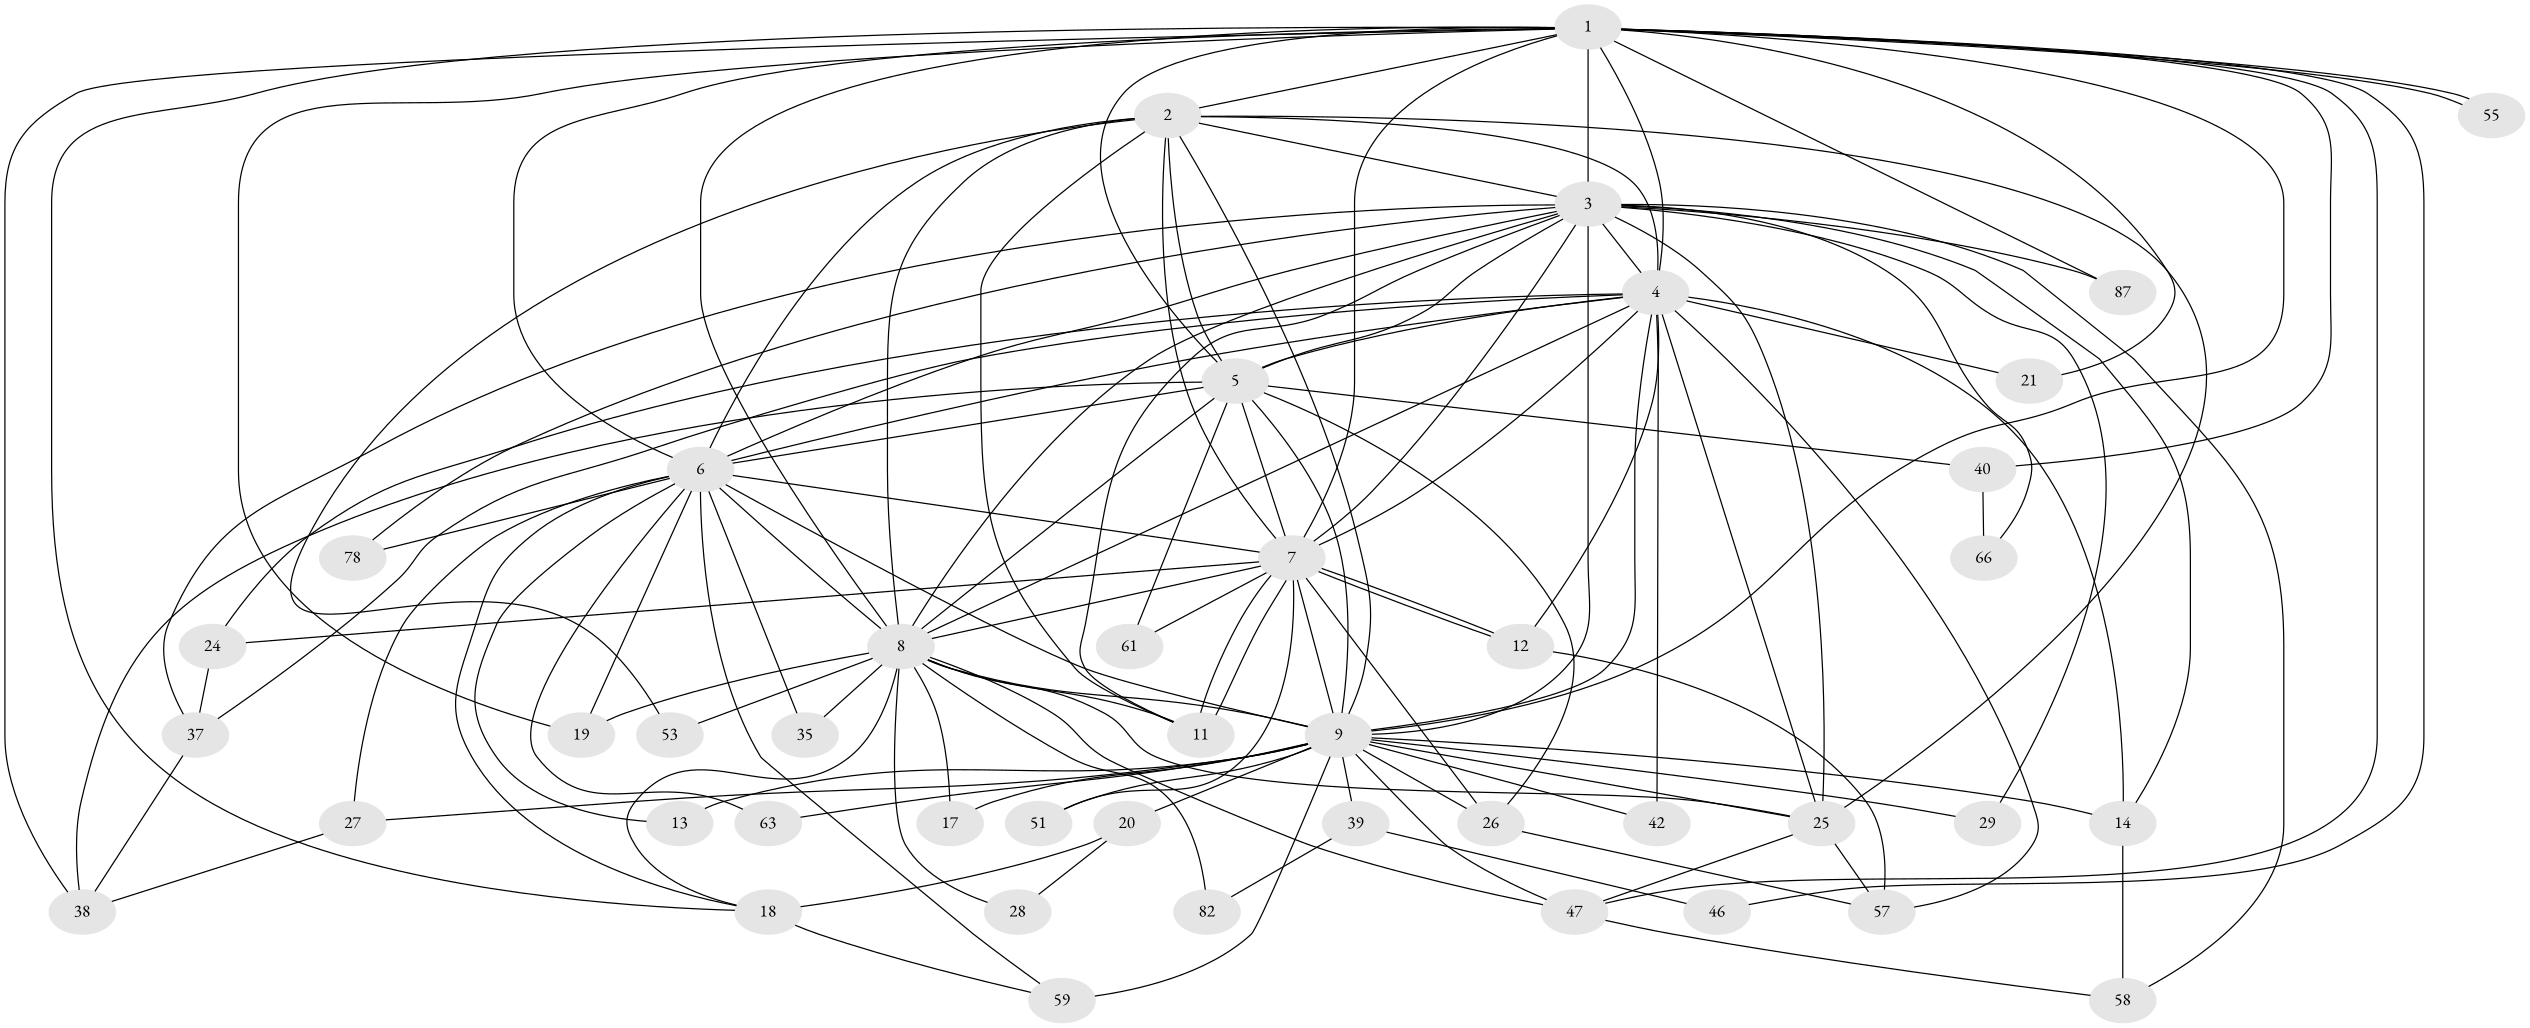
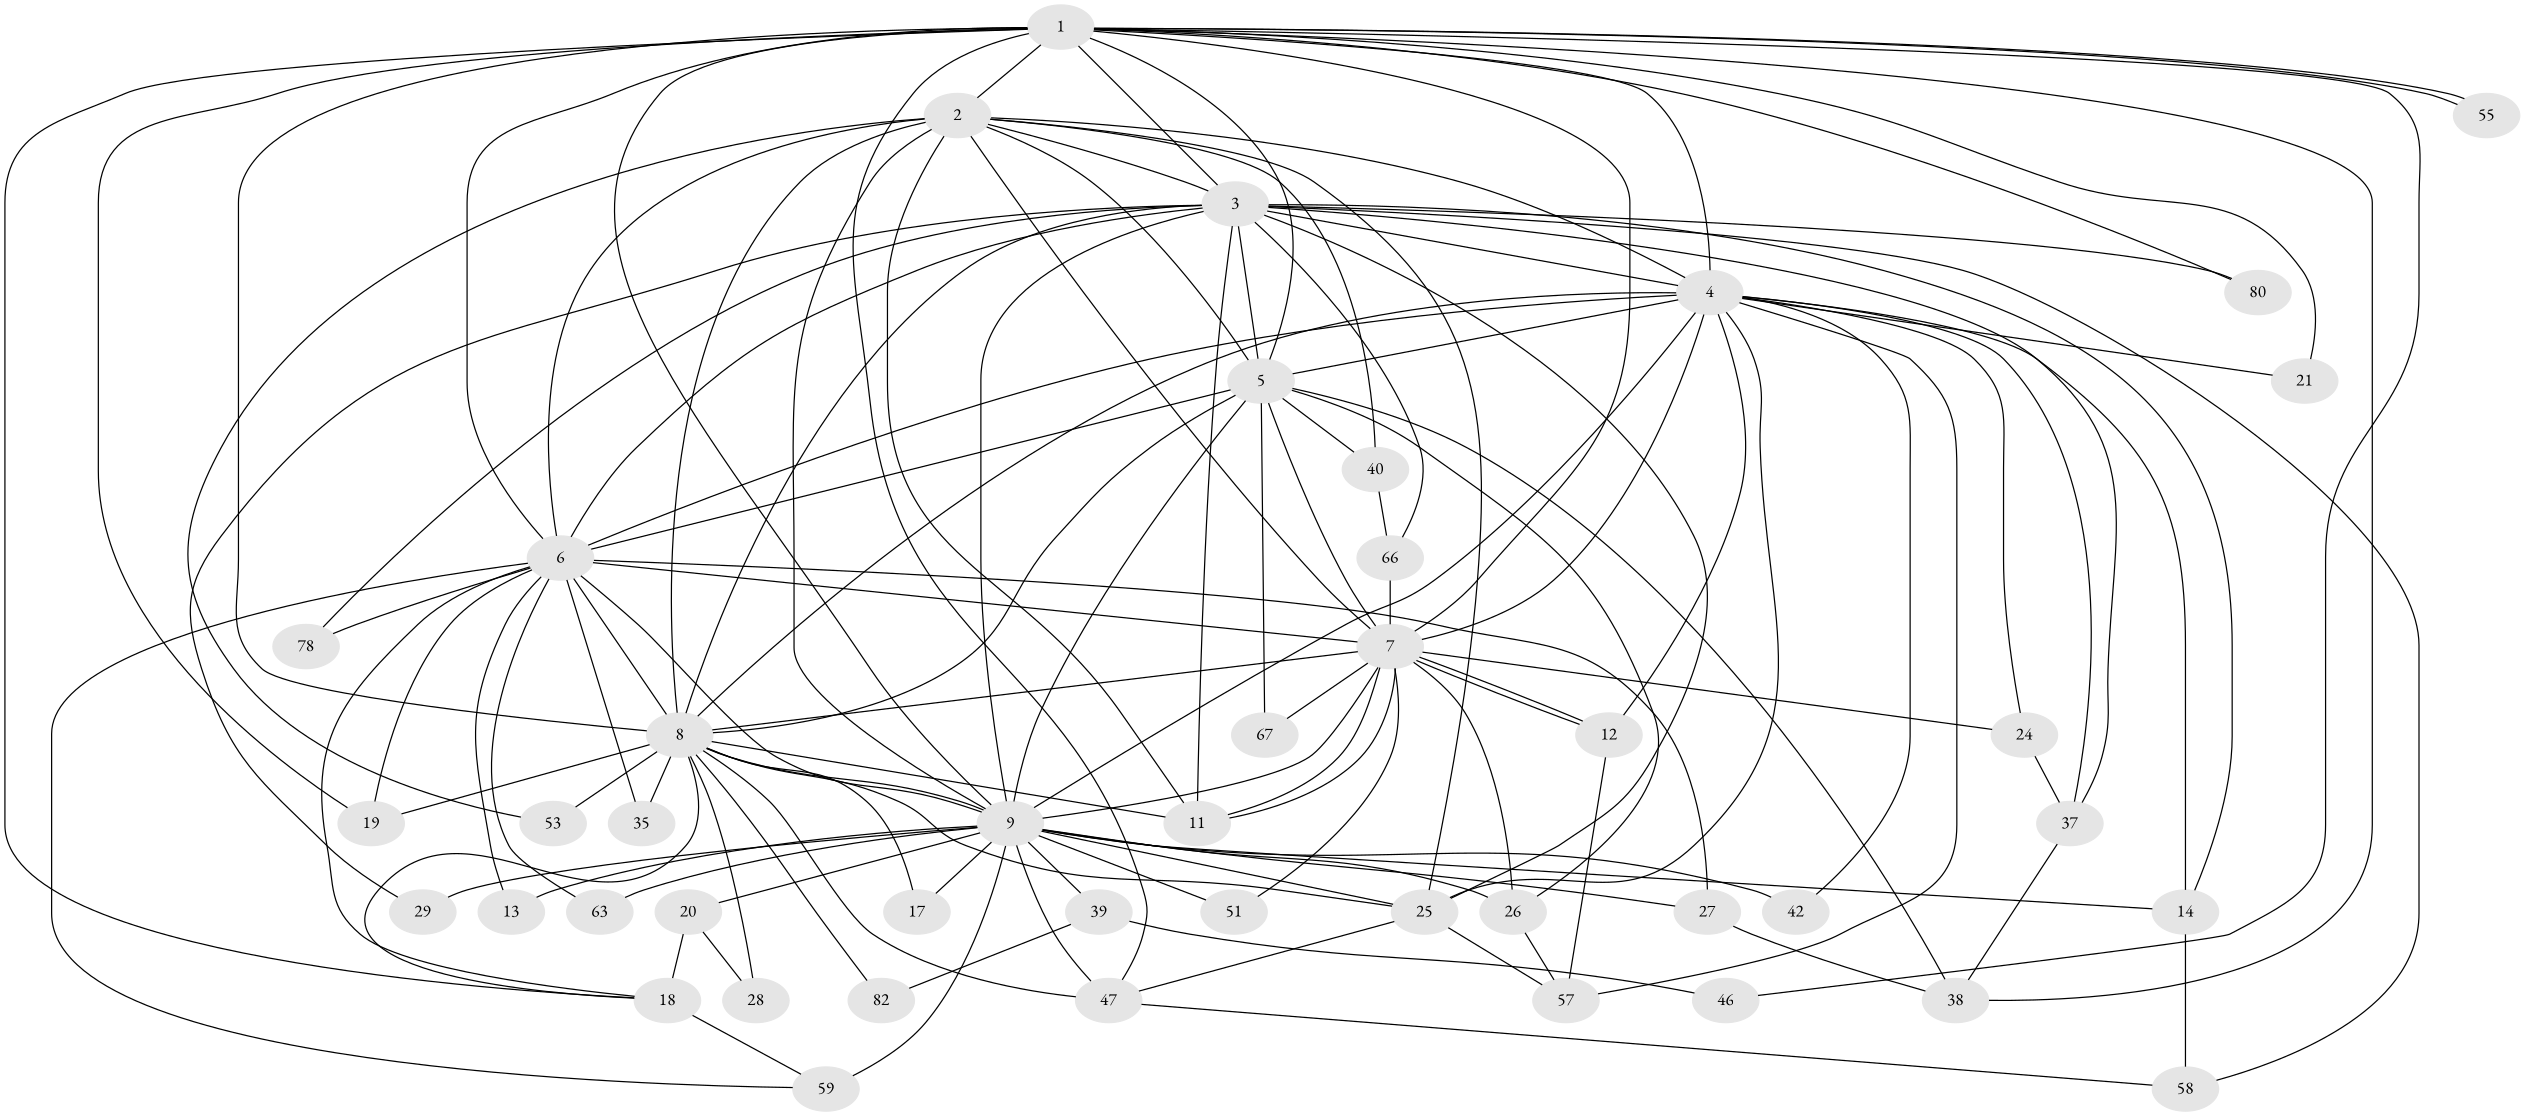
(2302, 95) -> (1263, 172)
(2123, 293) -> (2258, 293)
(1475, 369) -> (1390, 596)
(1130, 647) -> (1265, 735)
